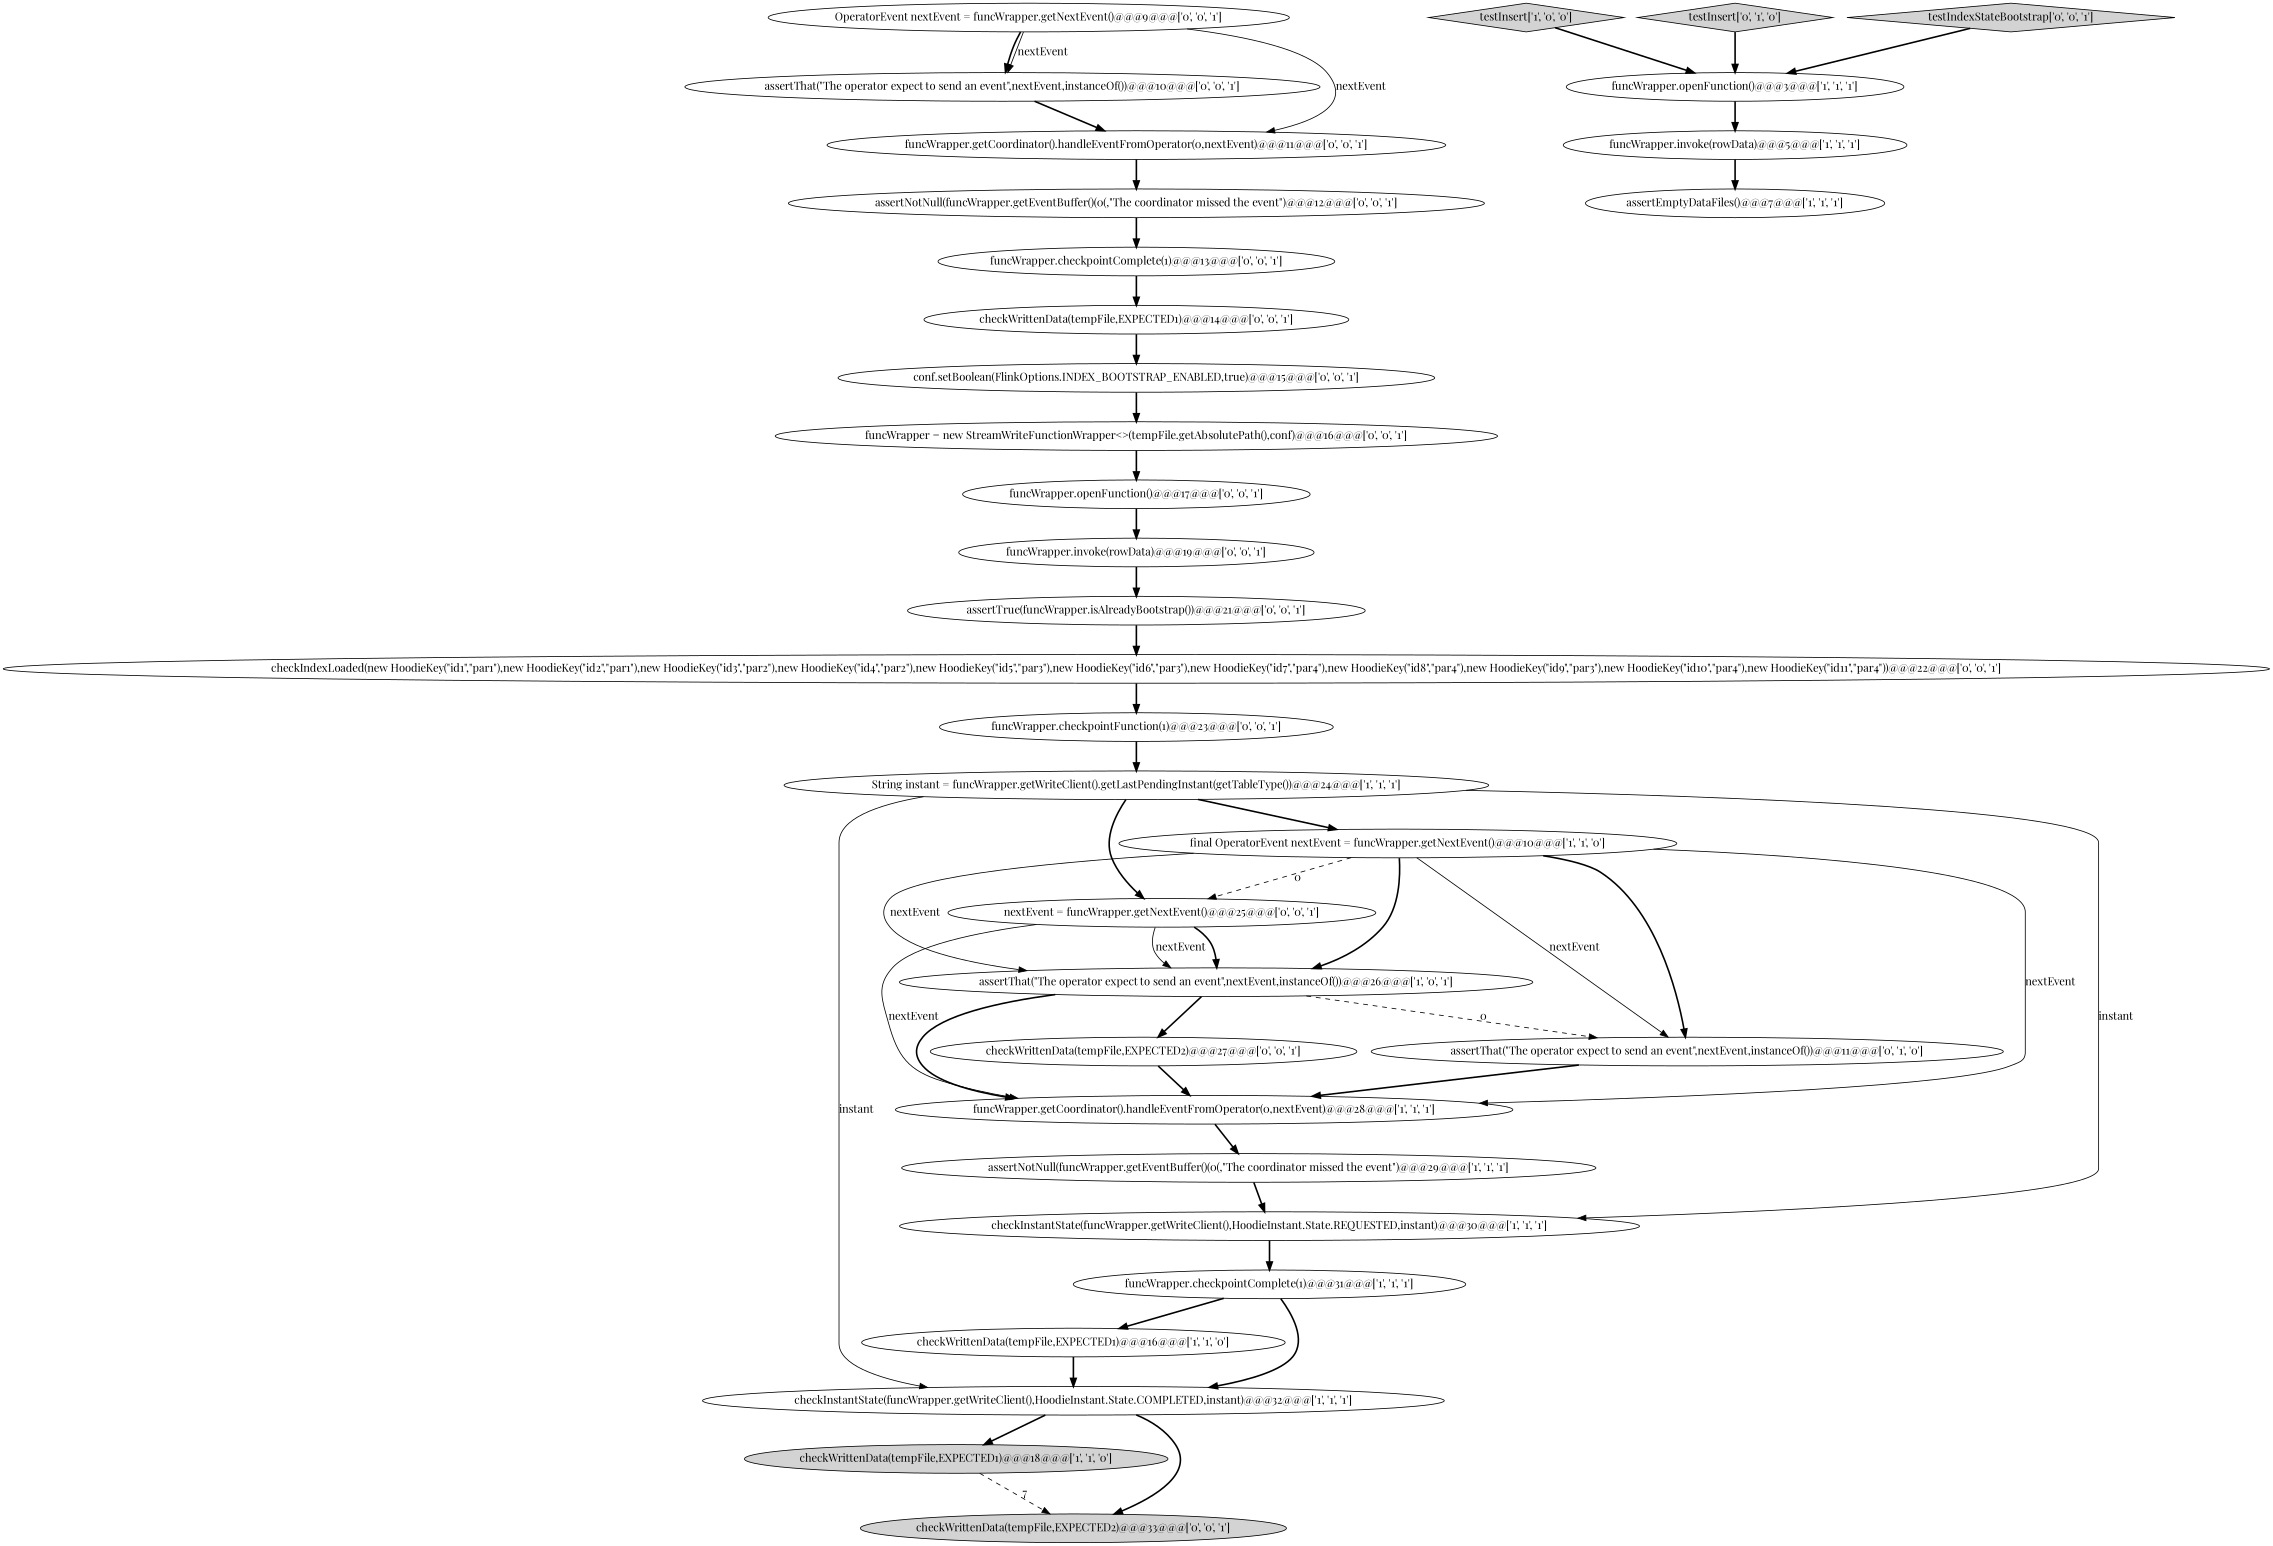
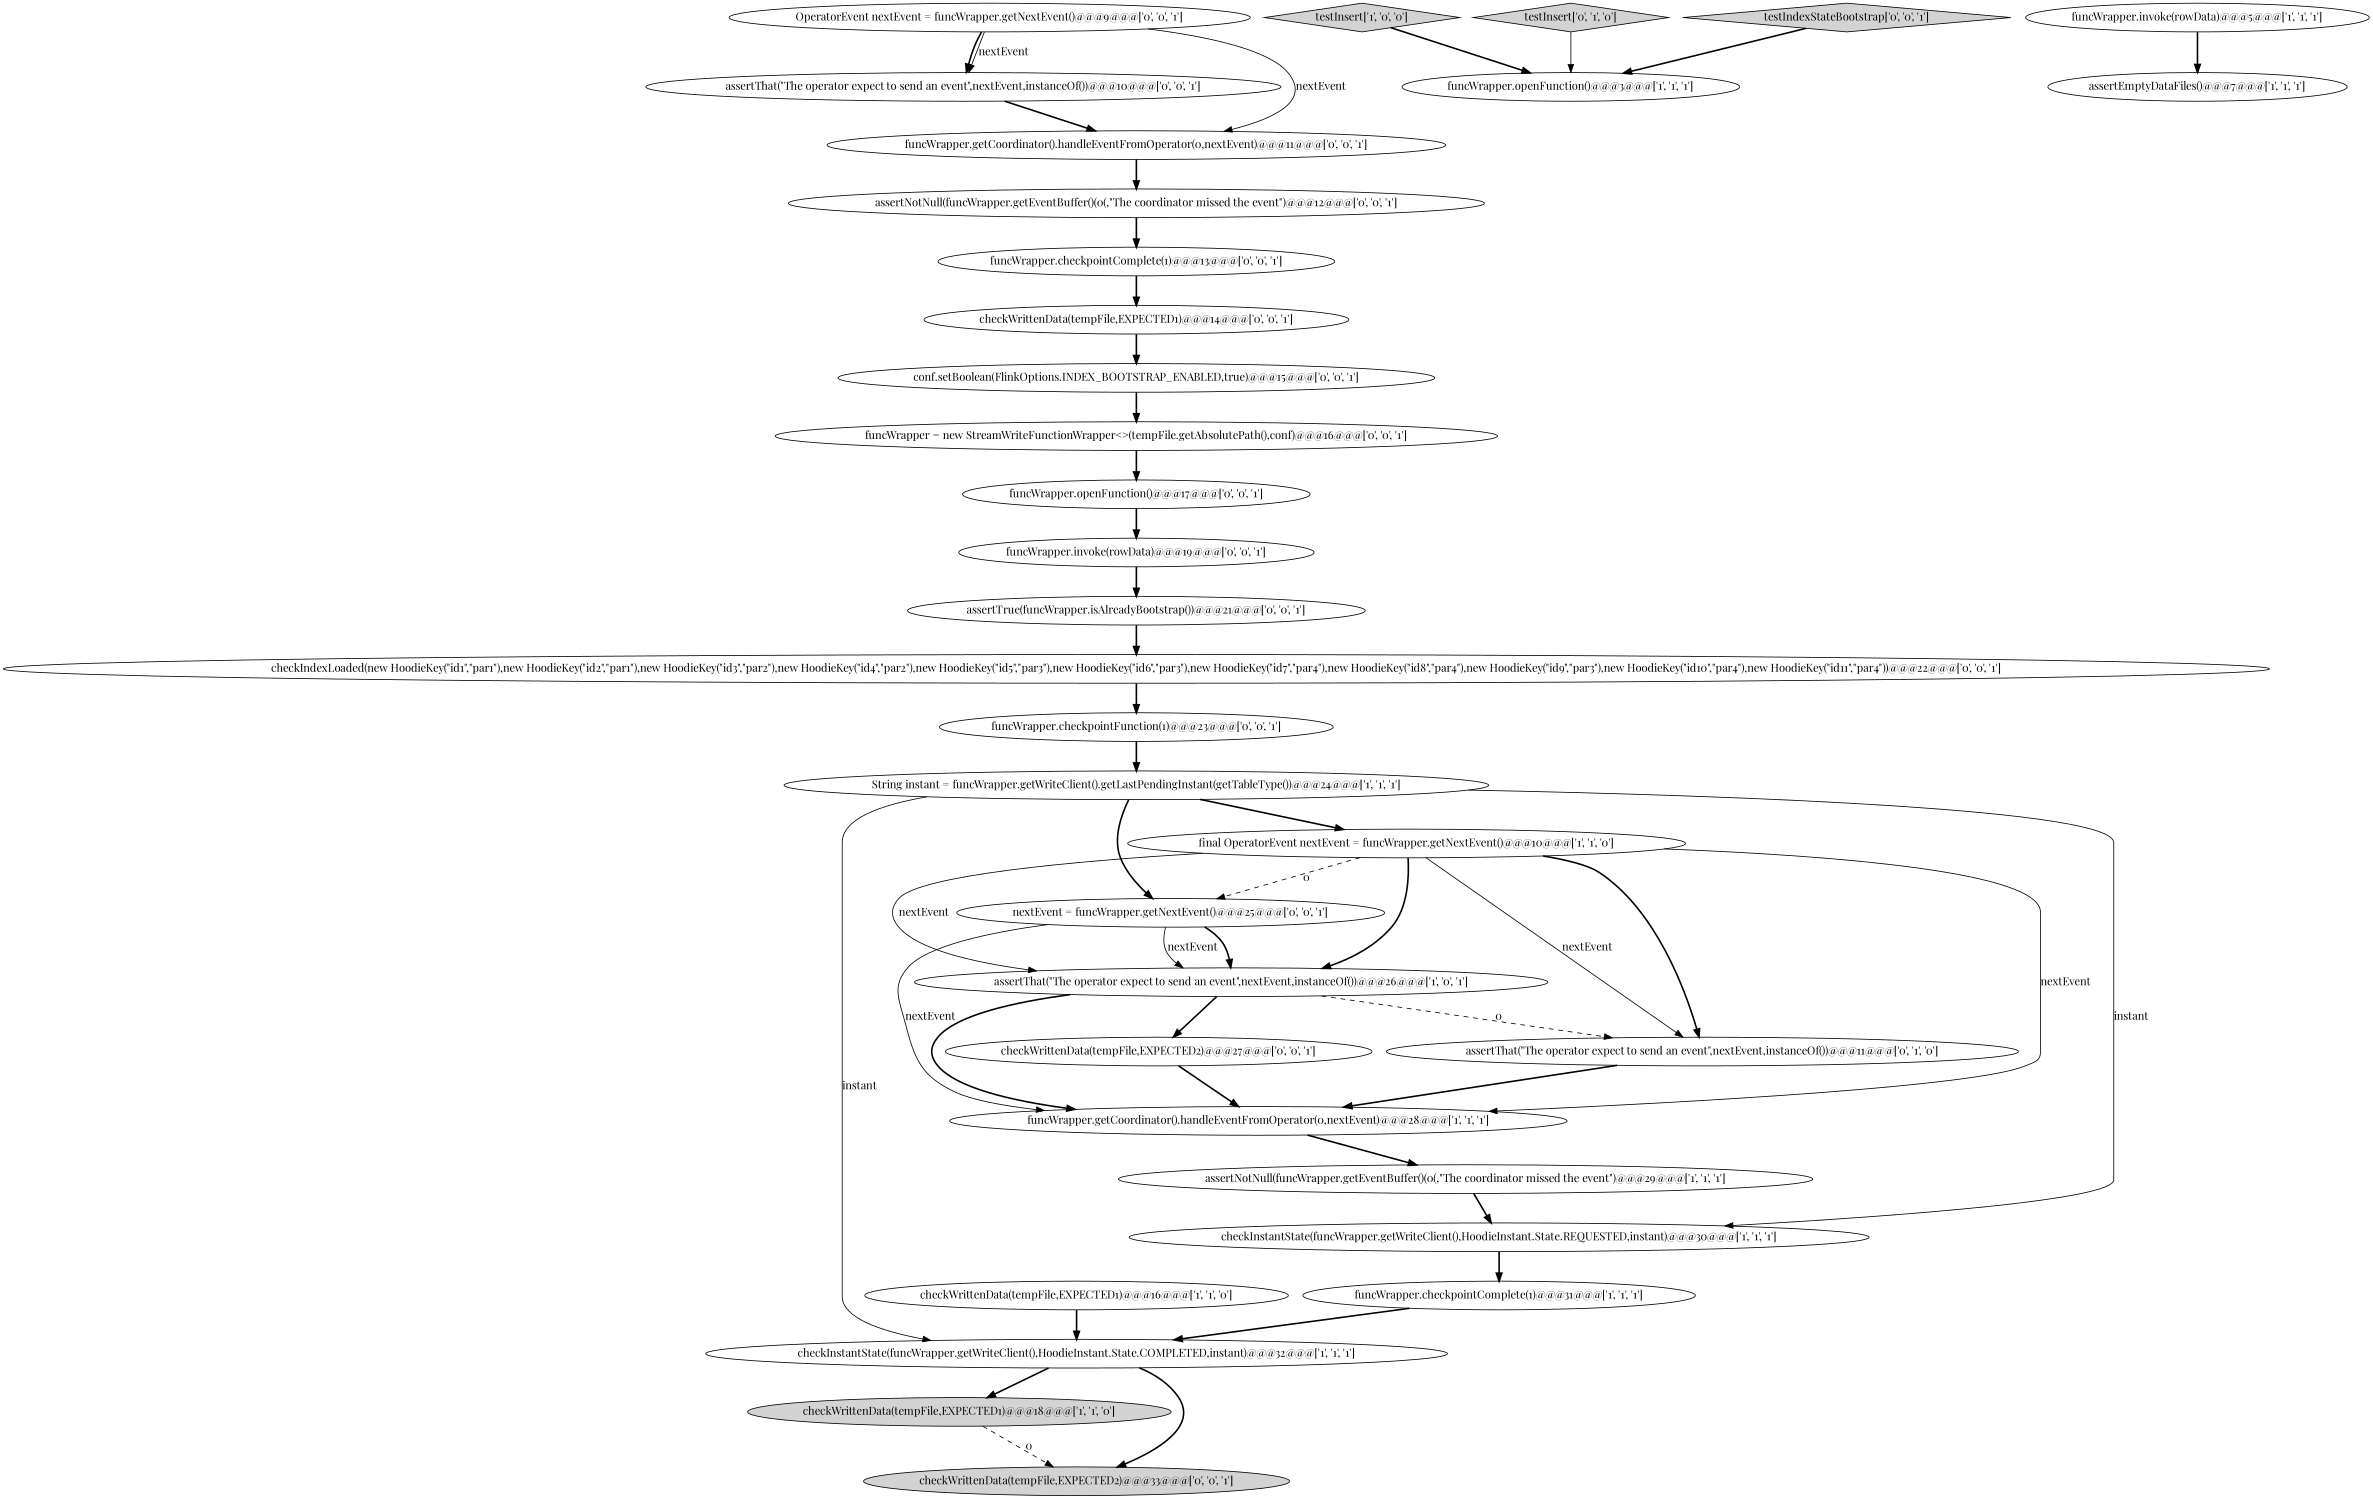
(1735, 48) -> (1571, 48)
(1735, 112) -> none
(1175, 1312) -> none
(1025, 1494) -> (1029, 1447)
